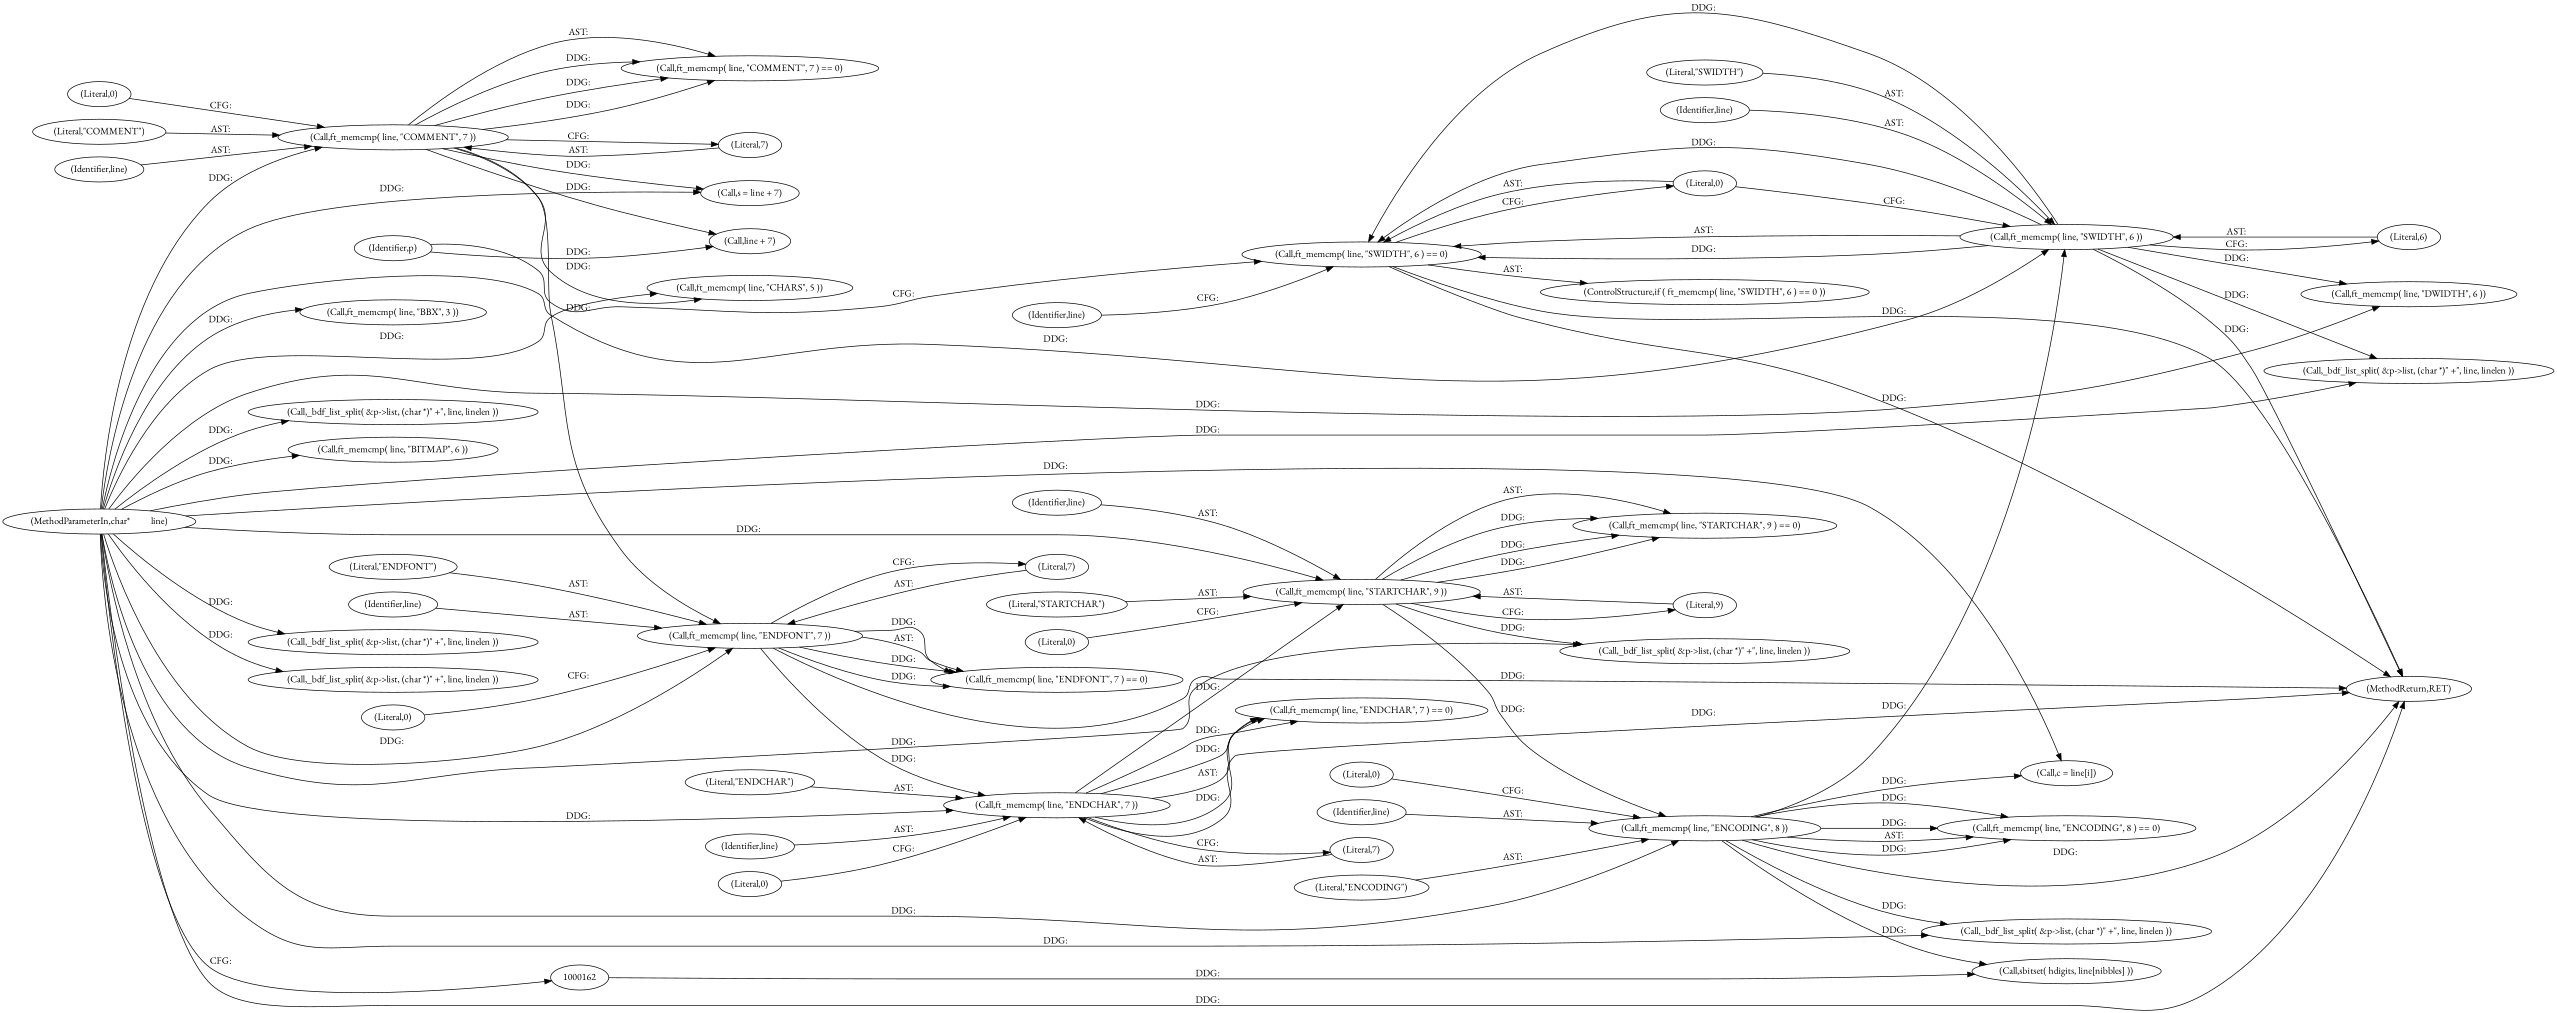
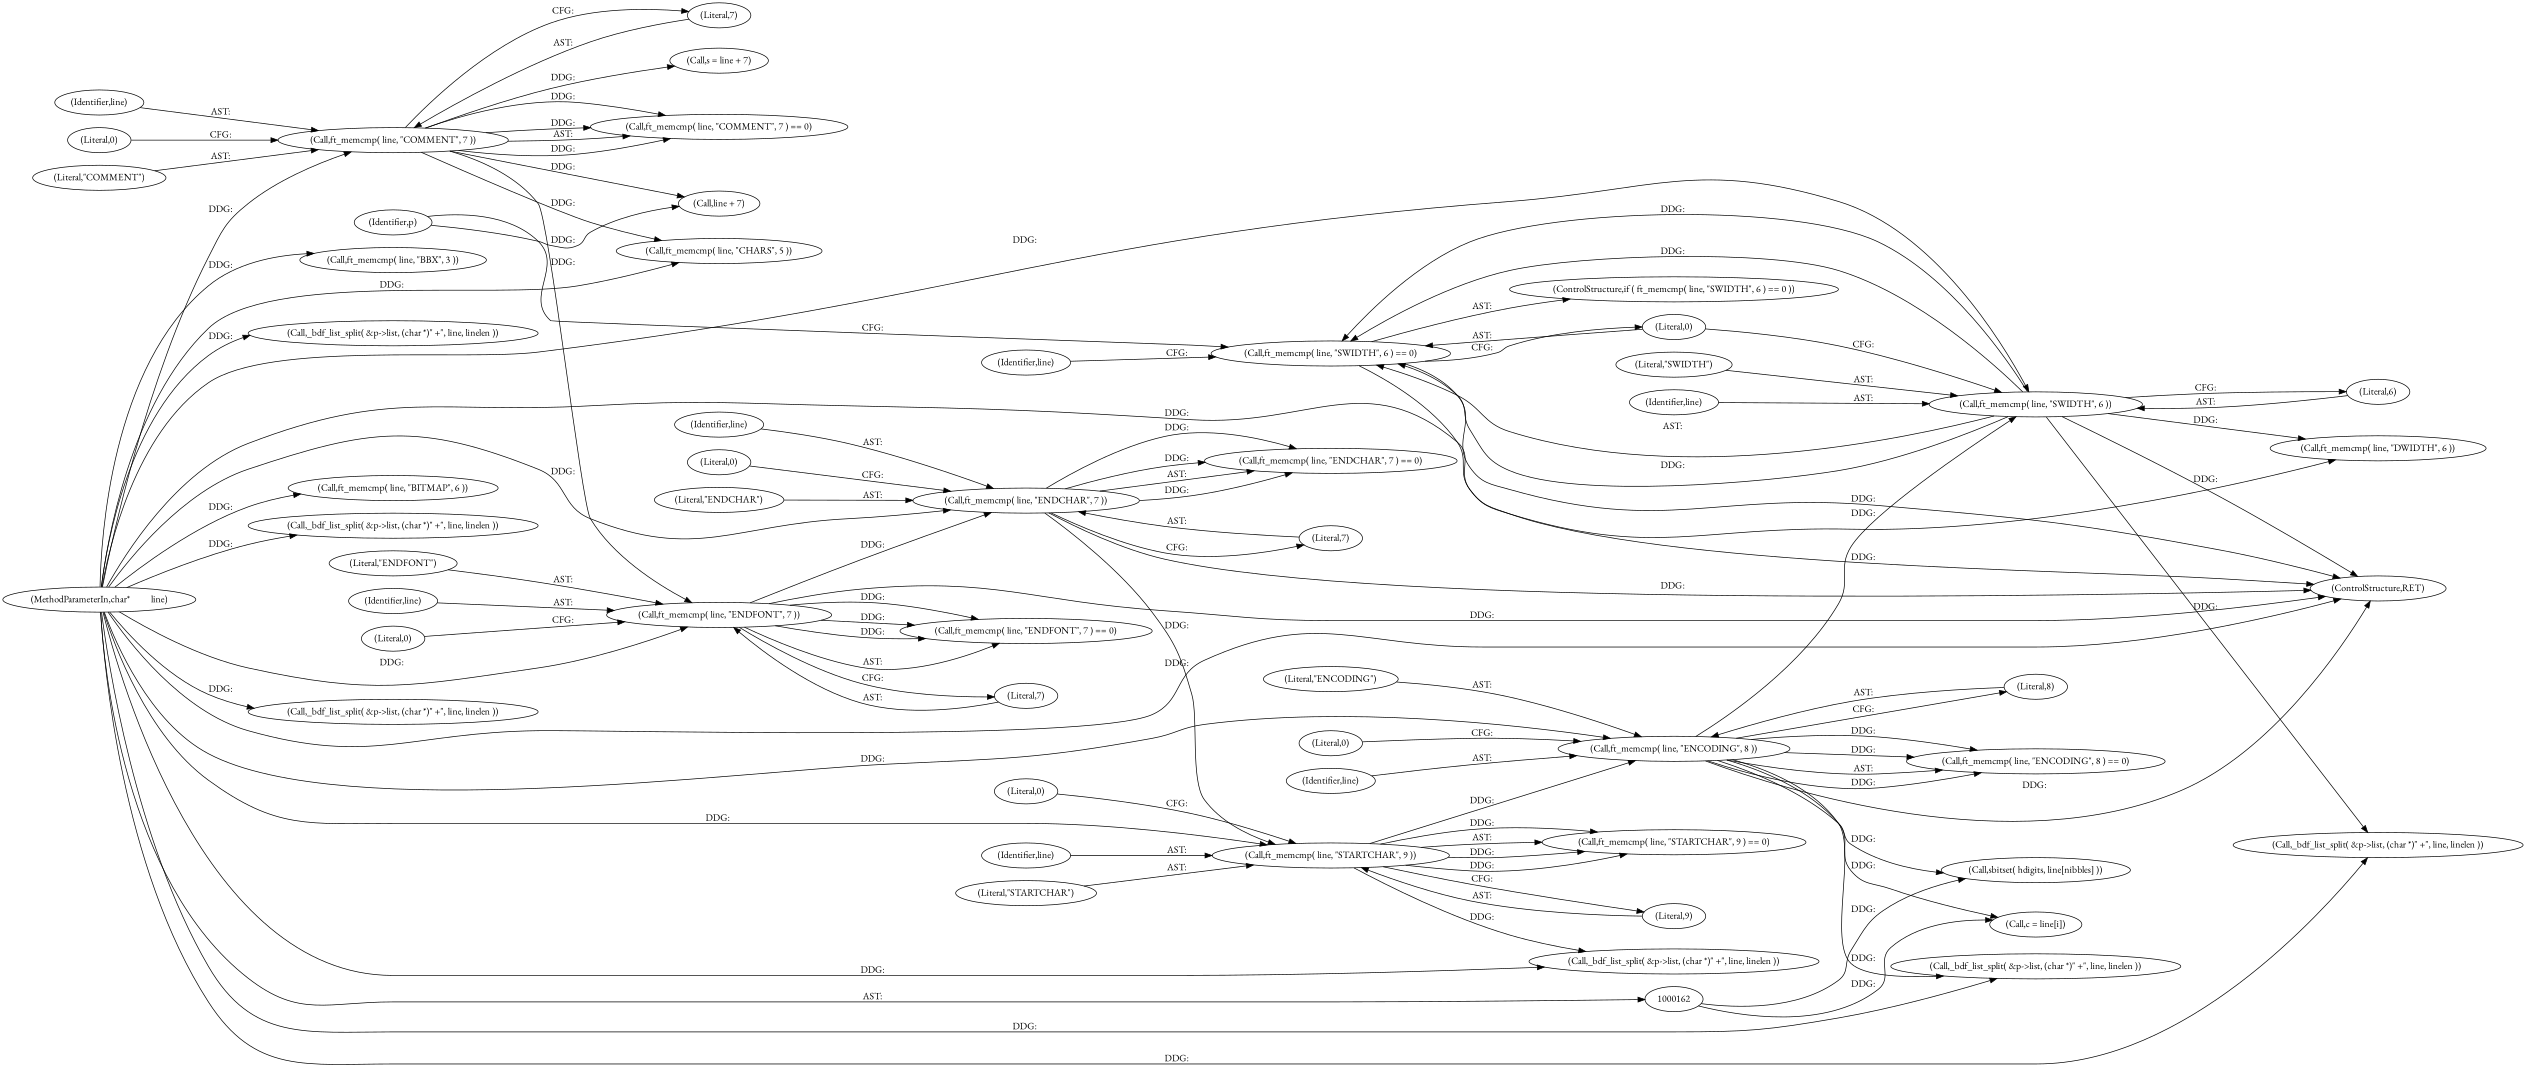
(306, 213) -> none
(1187, 471) -> (1861, 1000)
none -> (2036, 687)
(2409, 689) -> (2378, 588)
(222, 961) -> (874, 997)
